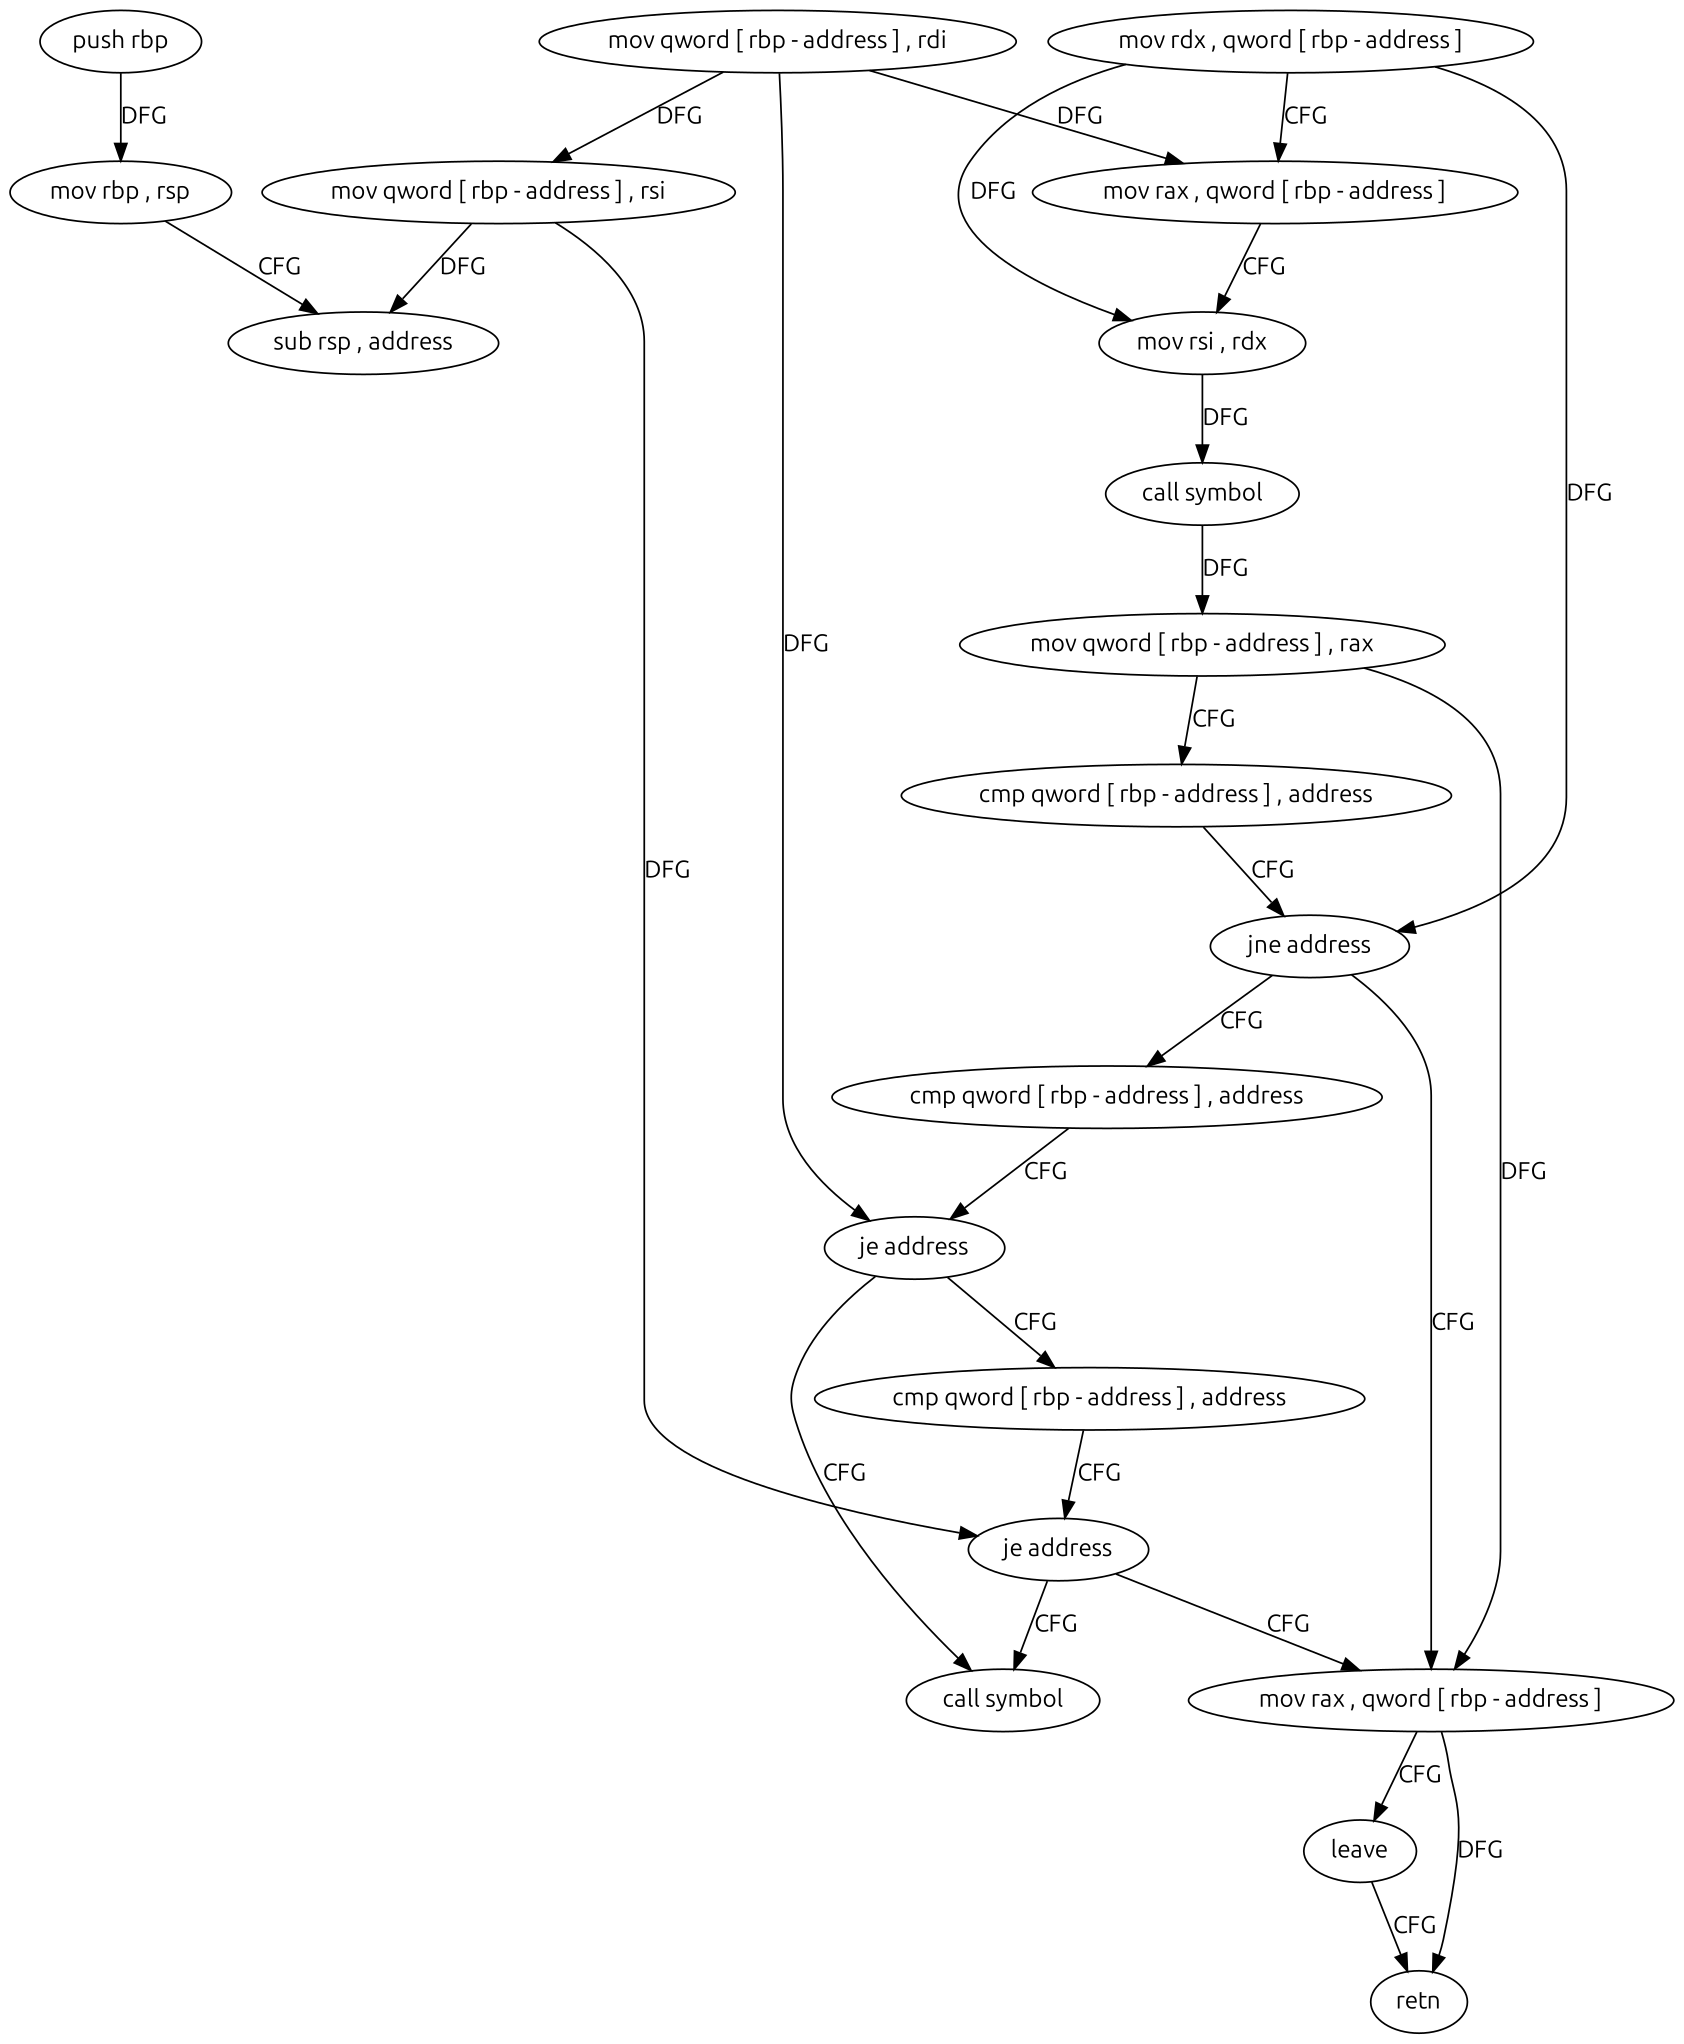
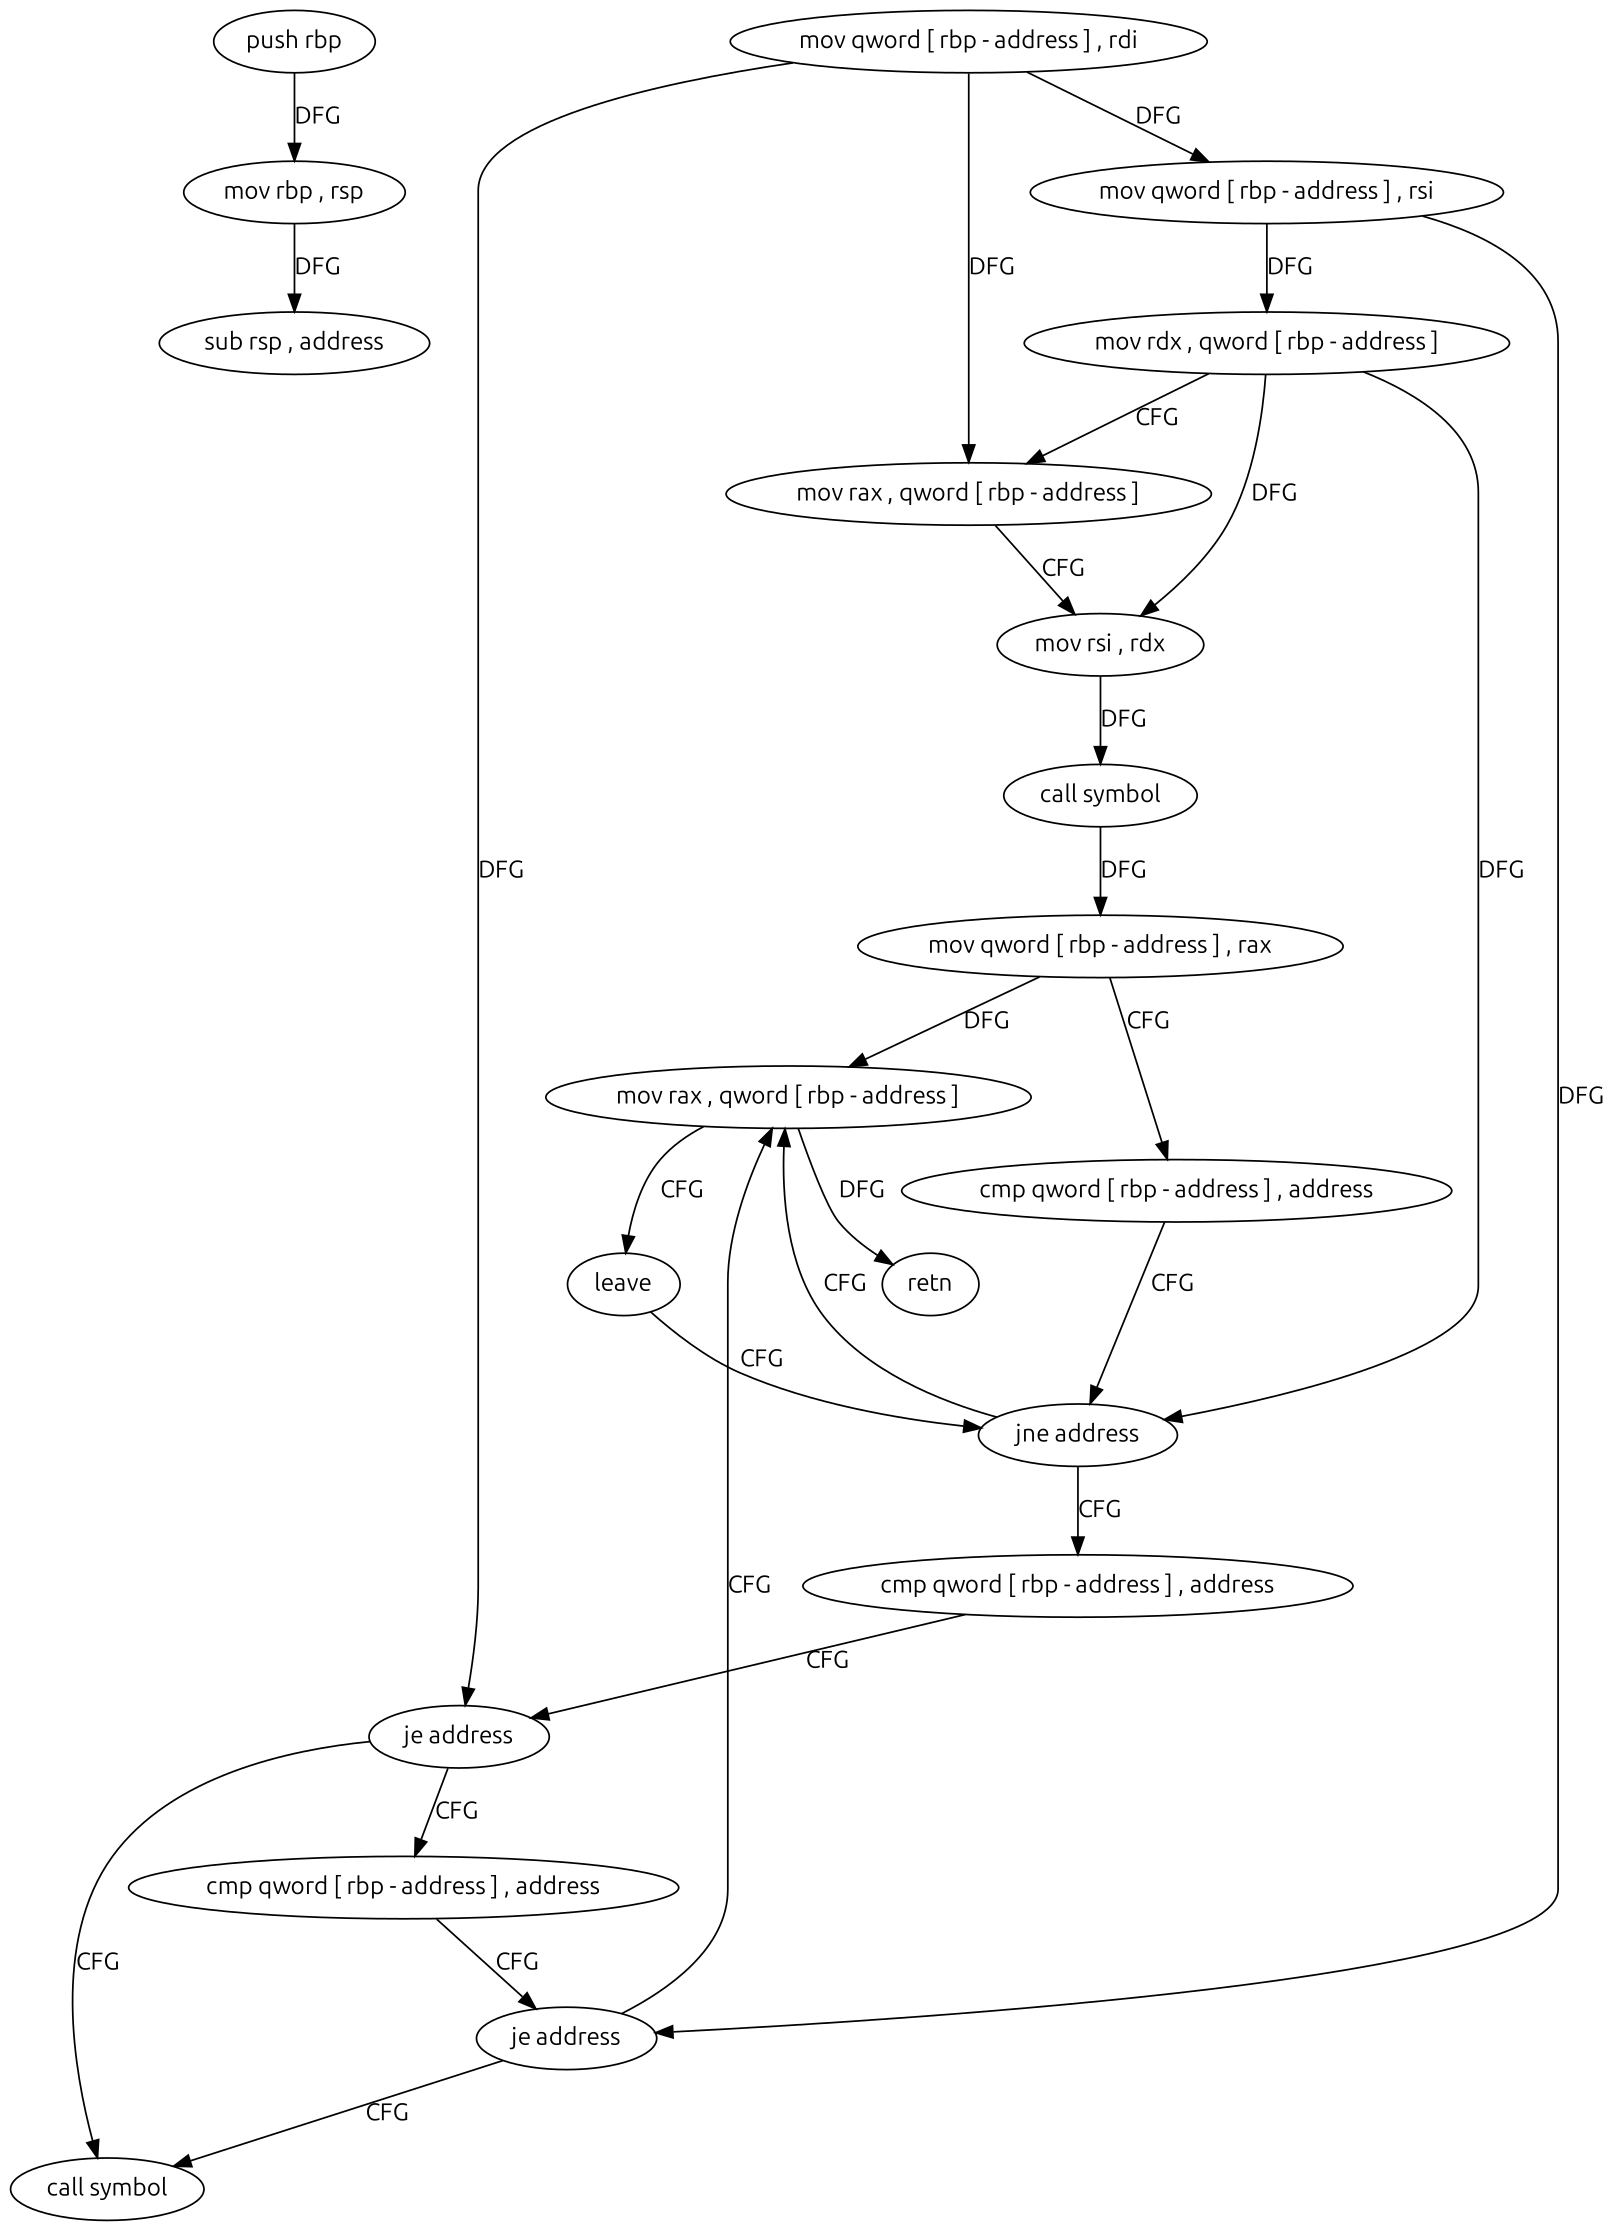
(437, 261) -> (1267, 259)
(279, 268) -> (318, 268)
(1386, 1918) -> (797, 1394)
